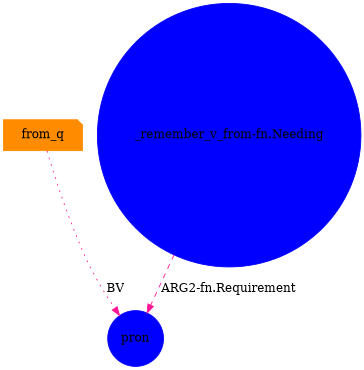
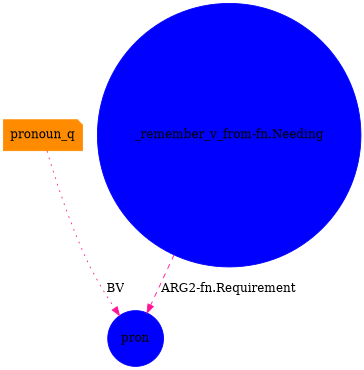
(43, 135) -> (43, 135)
